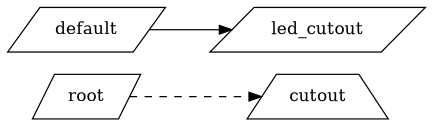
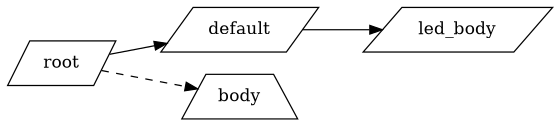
(318, 30) -> (458, 30)
none -> (132, 50)
(318, 97) -> (240, 97)
